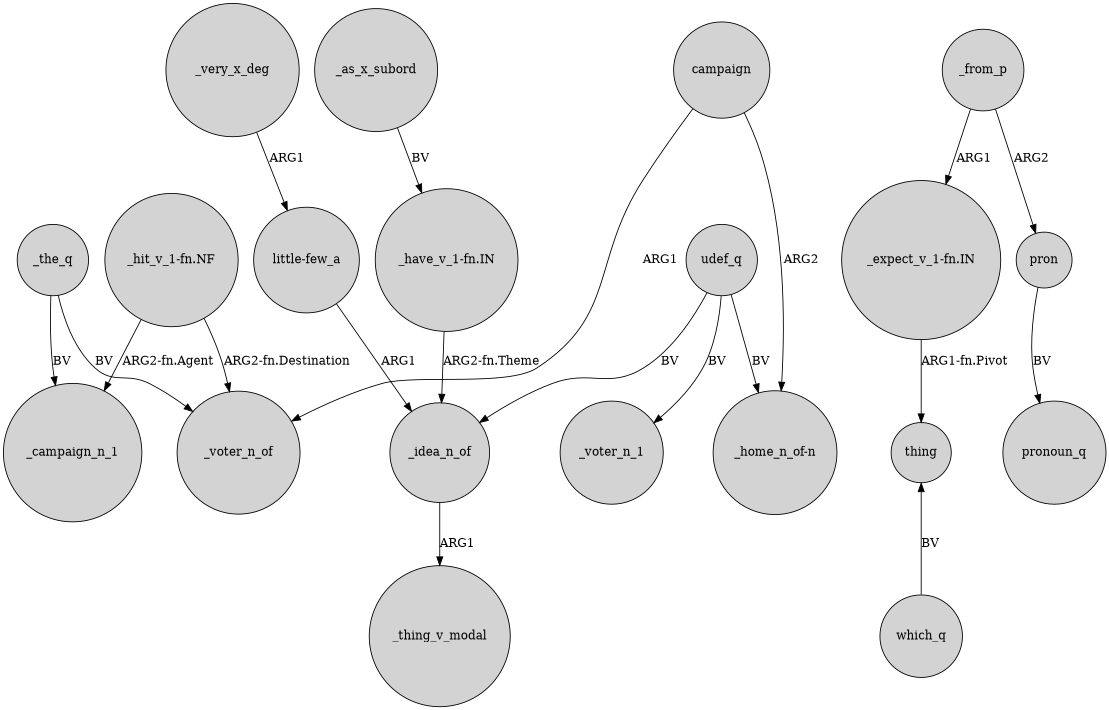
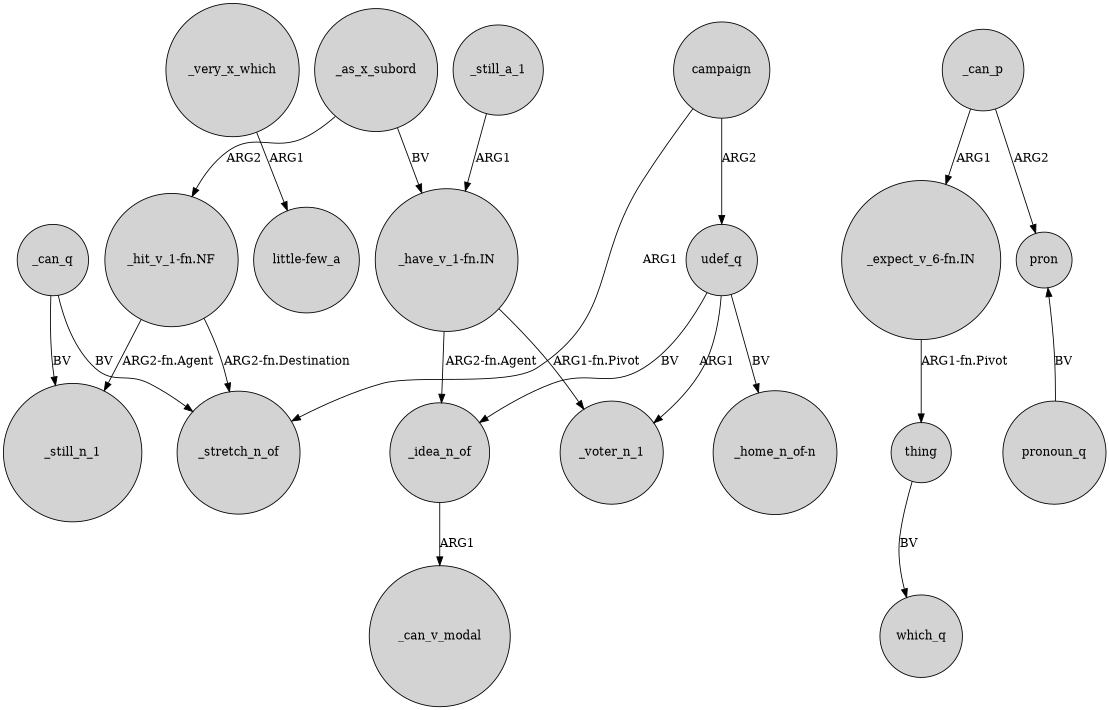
(233, 70) -> (233, 70)
none -> (498, 70)
(983, 70) -> (983, 70)
none -> (268, 143)
(779, 245) -> (722, 167)
(53, 260) -> (53, 260)
(921, 260) -> (921, 260)
(1032, 341) -> (1054, 349)
none -> (541, 353)
(372, 354) -> none
(491, 362) -> (491, 362)
(717, 362) -> (717, 362)
(73, 453) -> (73, 453)
(239, 453) -> (239, 453)
(921, 543) -> (900, 535)
(440, 636) -> (440, 636)
